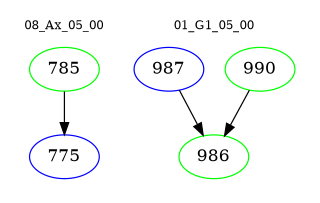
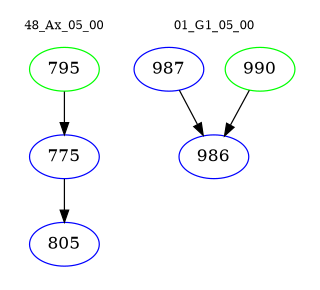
(64, 26) -> (64, 26)
(64, 69) -> (64, 69)
(214, 157) -> (214, 157)
none -> (64, 244)
